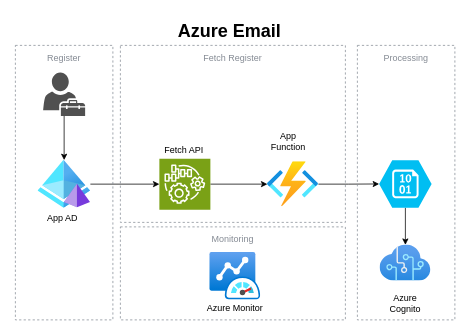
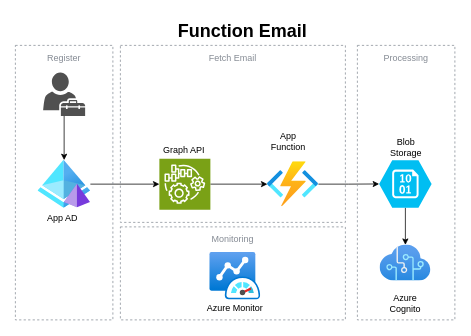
(202, 26) -> (209, 26)
(233, 58) -> (233, 58)
none -> (406, 147)
(184, 150) -> (184, 150)
